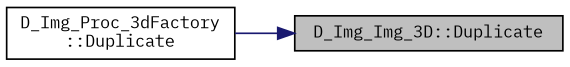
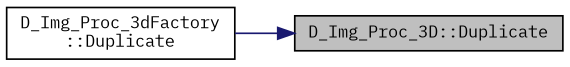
(429, 33) -> (429, 33)
